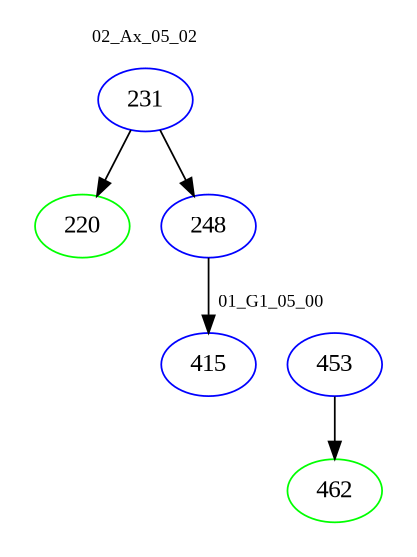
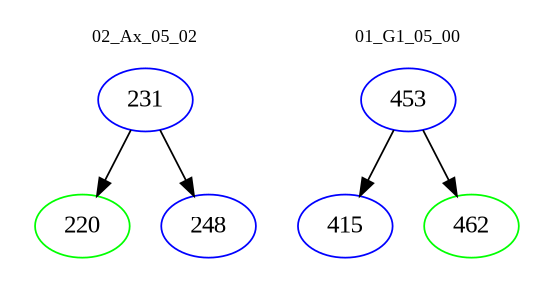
(209, 296) -> (381, 155)
